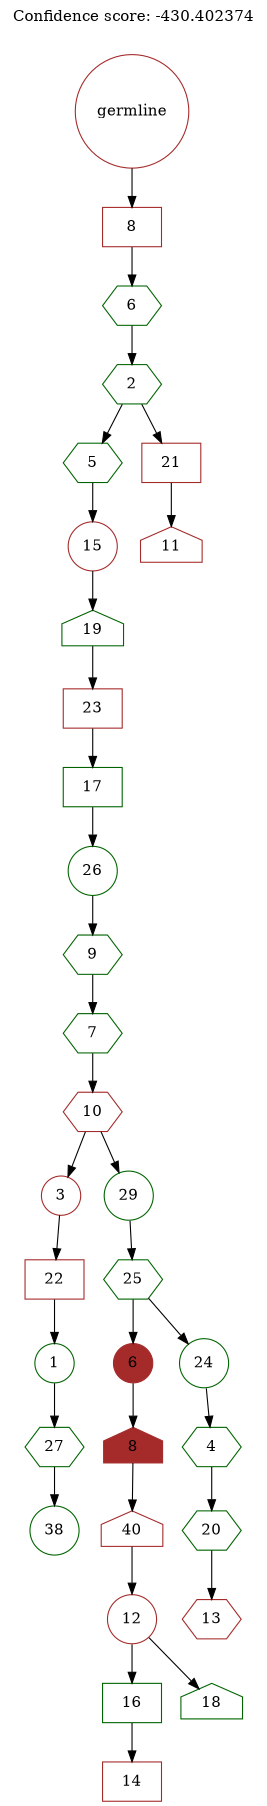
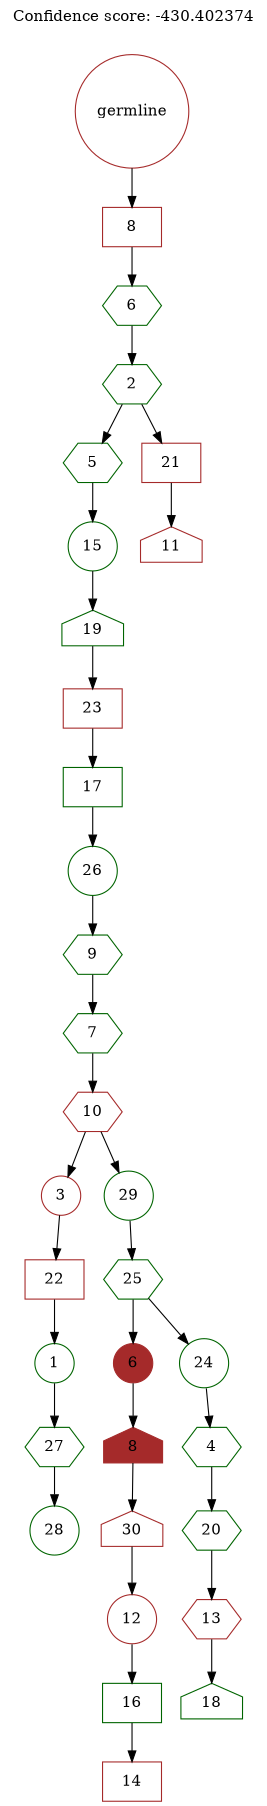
(93, 546) -> (93, 546)
(55, 1531) -> (55, 1531)
(132, 1531) -> (132, 1531)
(170, 1659) -> (212, 1656)
